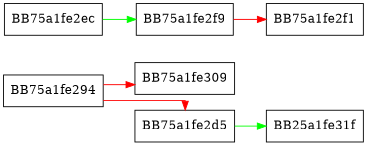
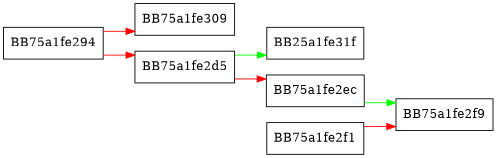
(245, 19) -> (375, 127)
none -> (246, 79)
